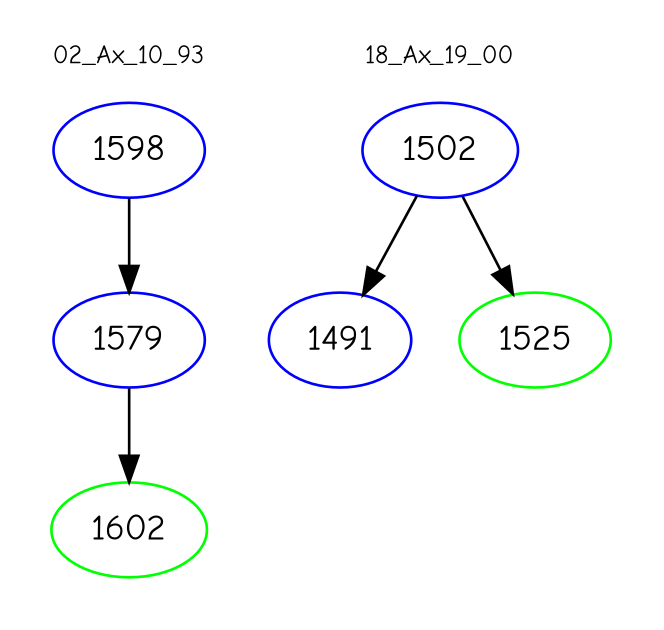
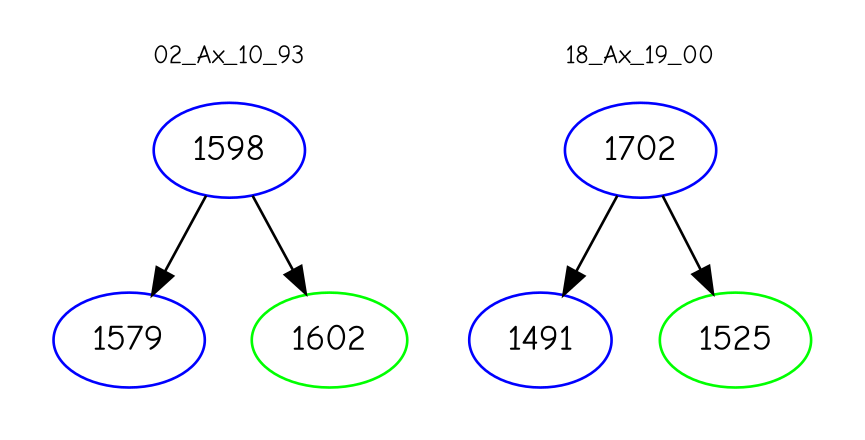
(440, 150) -> (641, 150)
(129, 422) -> (273, 233)
